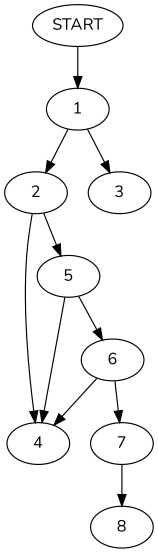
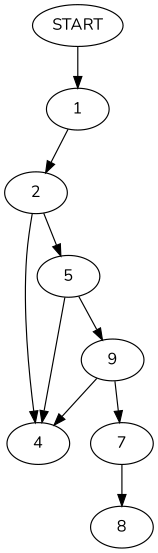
(120, 193) -> none
(113, 360) -> (113, 360)
